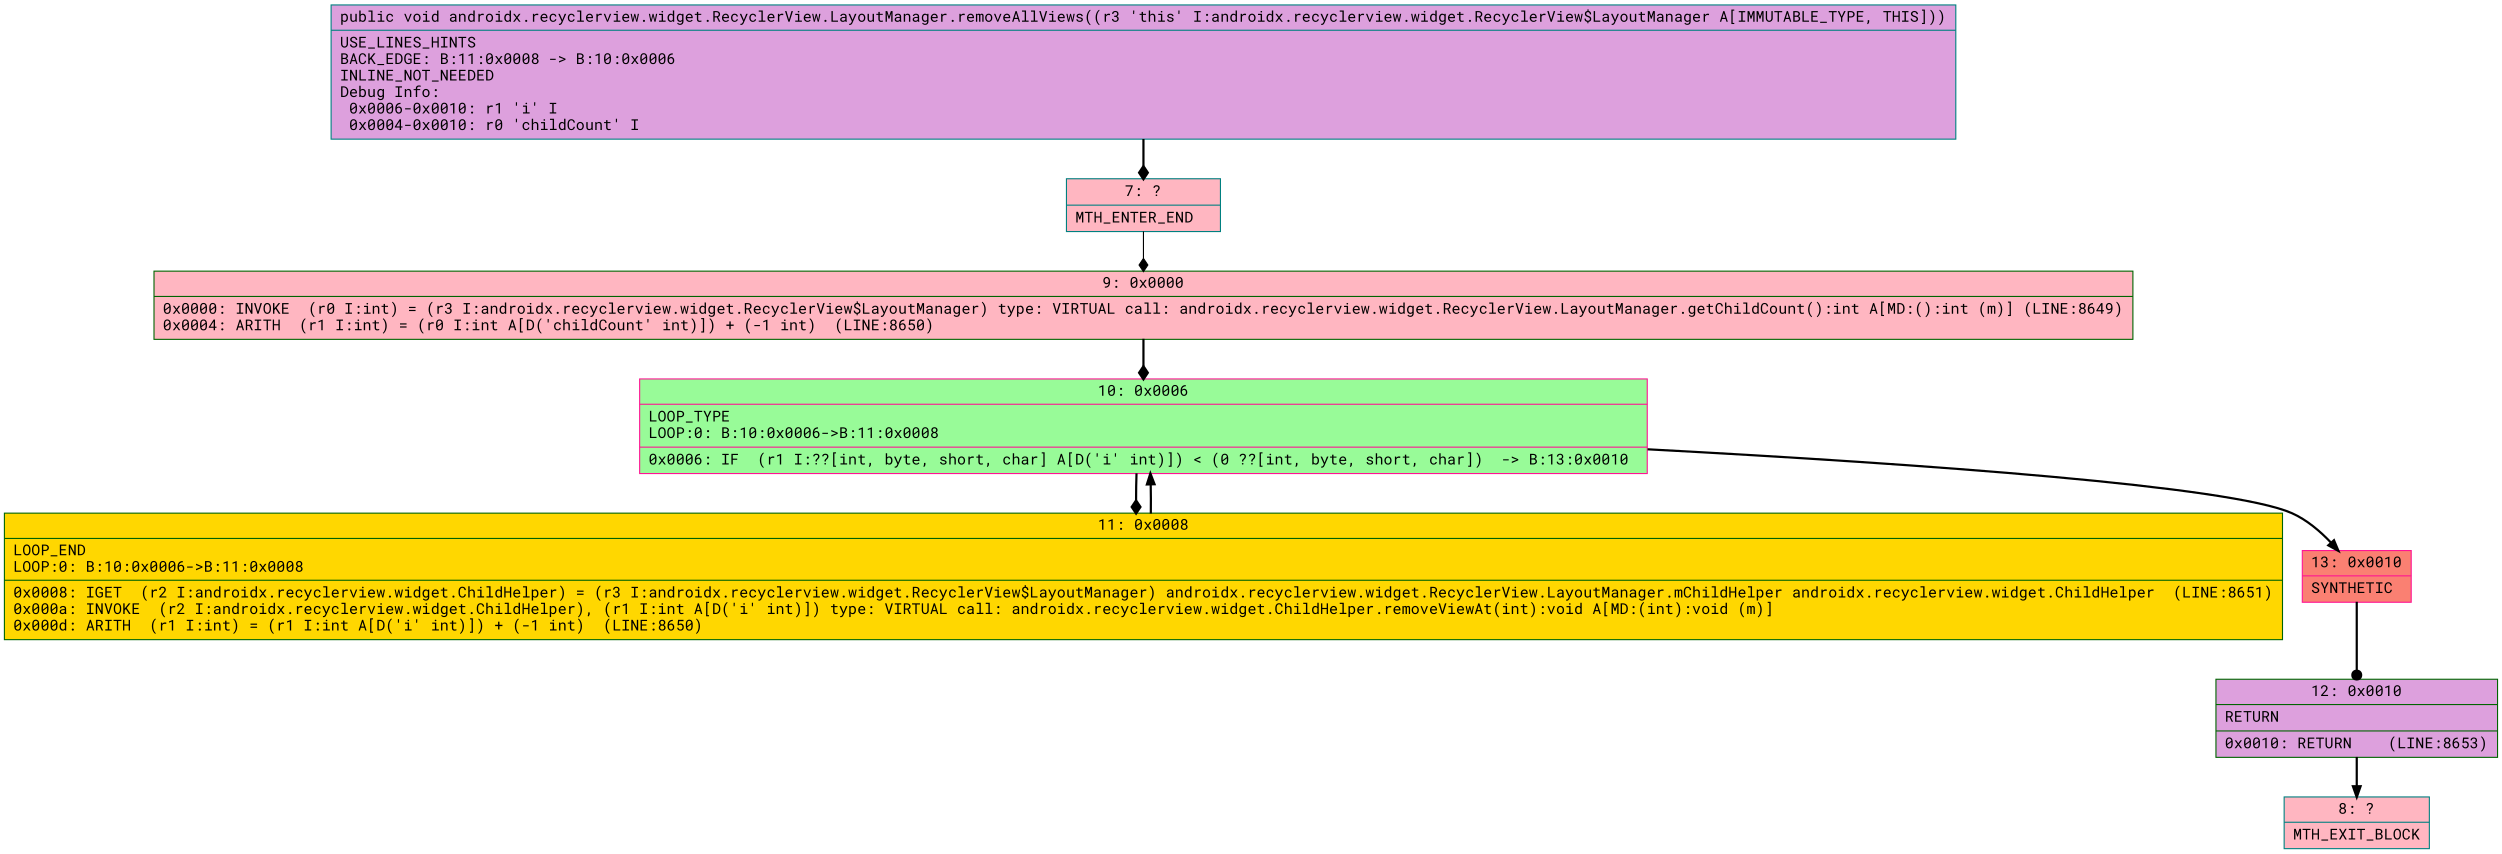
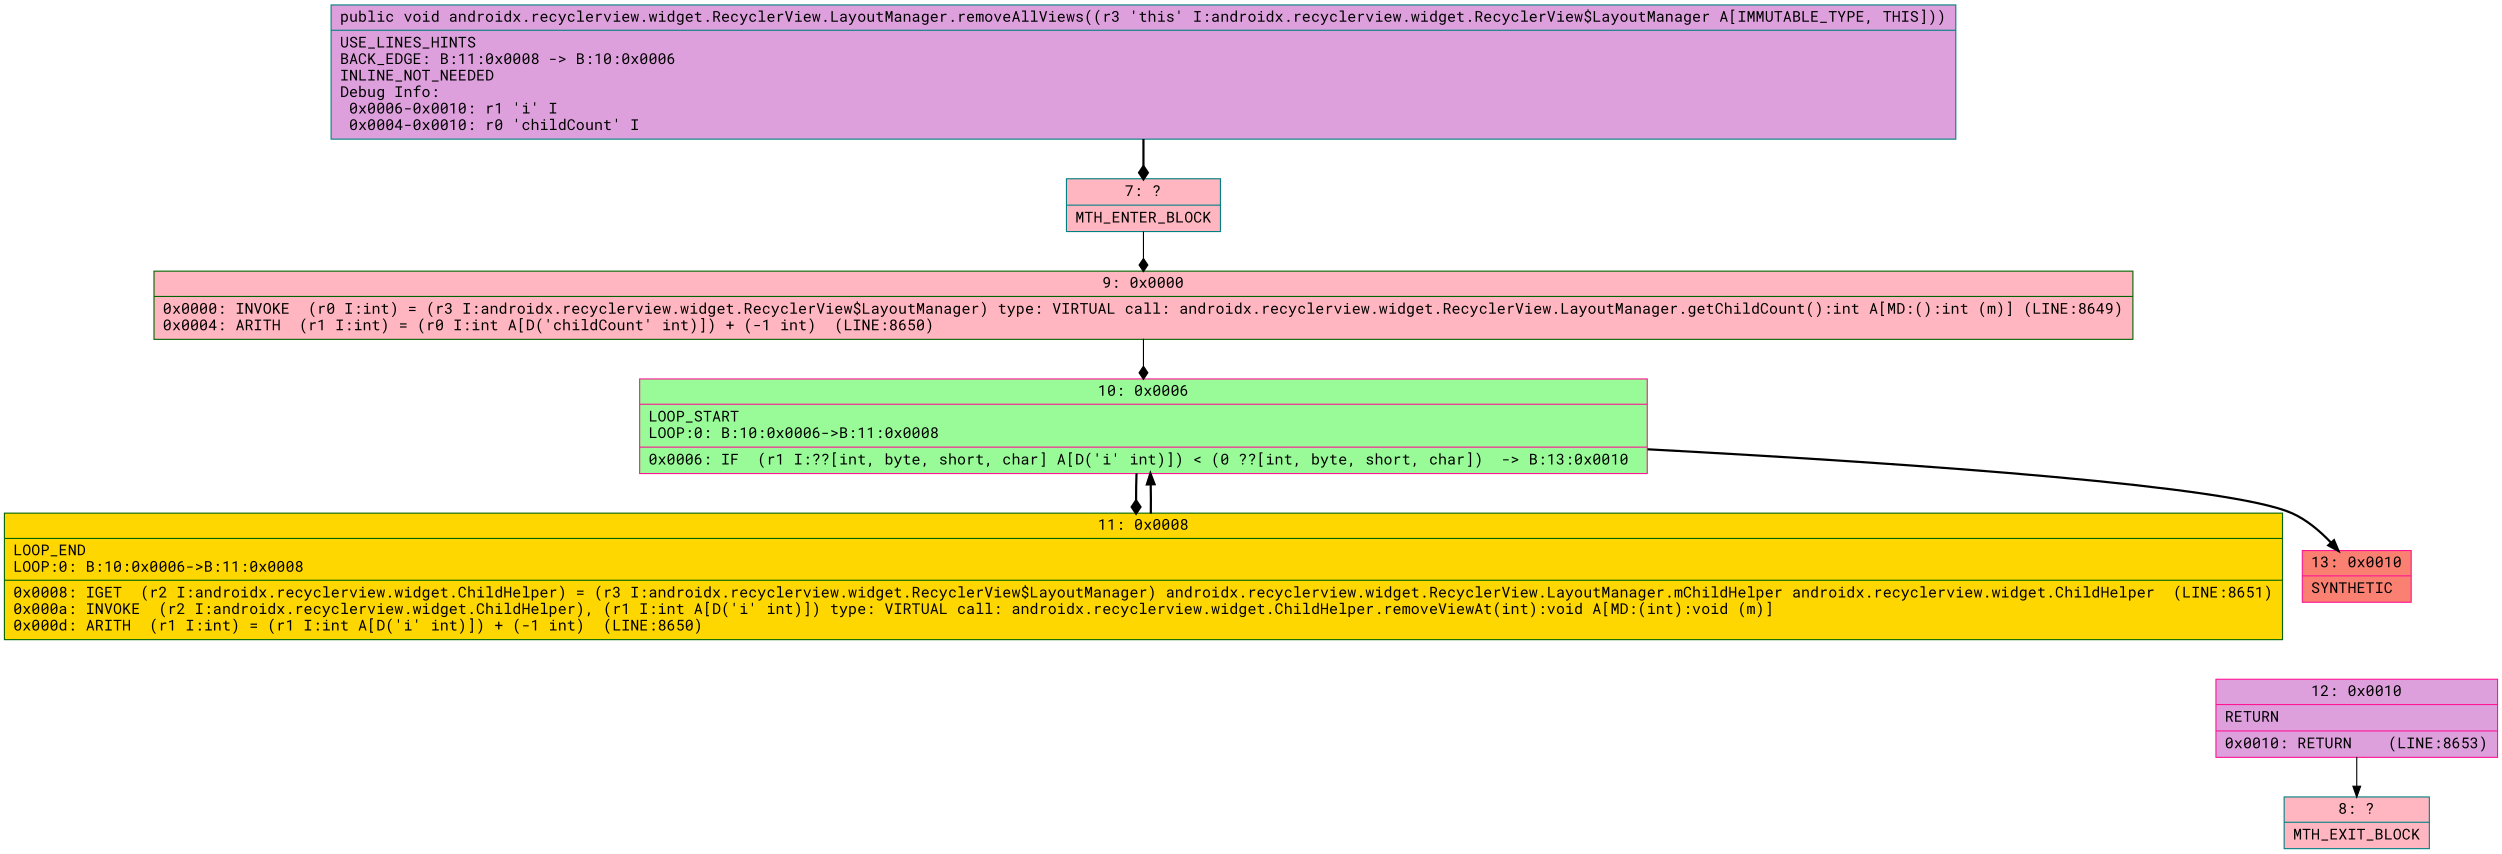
(1135, 218) -> (1143, 218)
(1143, 352) -> (1143, 352)
(690, 417) -> (694, 417)
(2357, 636) -> none
(2357, 718) -> (2357, 718)
(2357, 772) -> (2357, 772)
